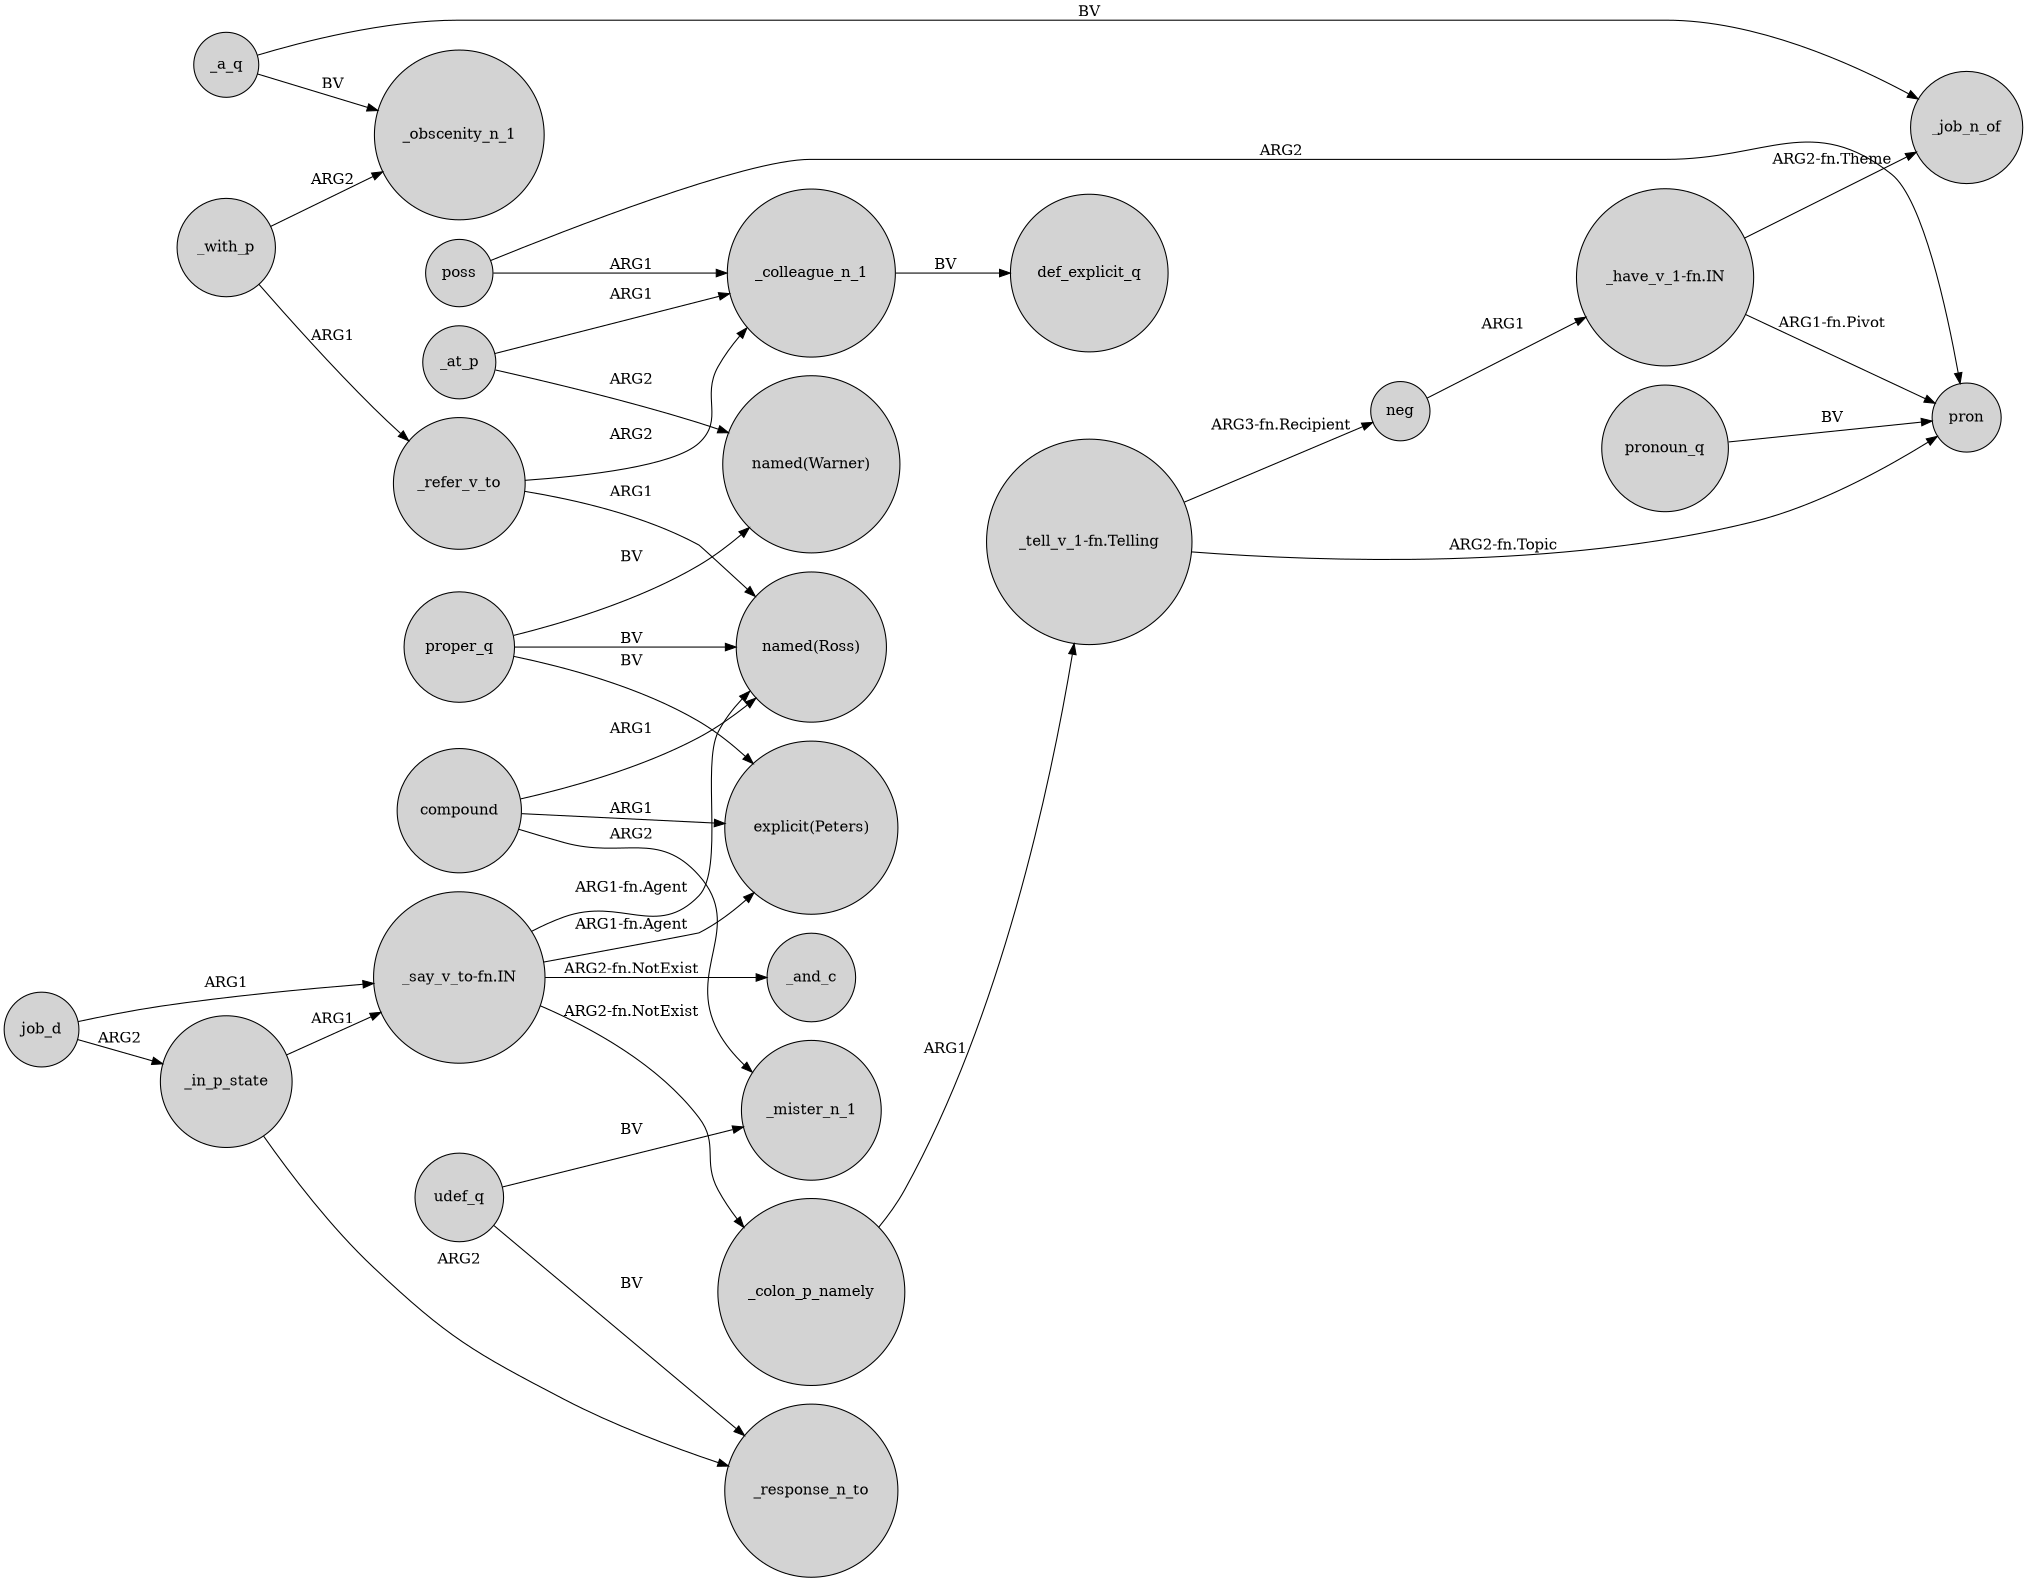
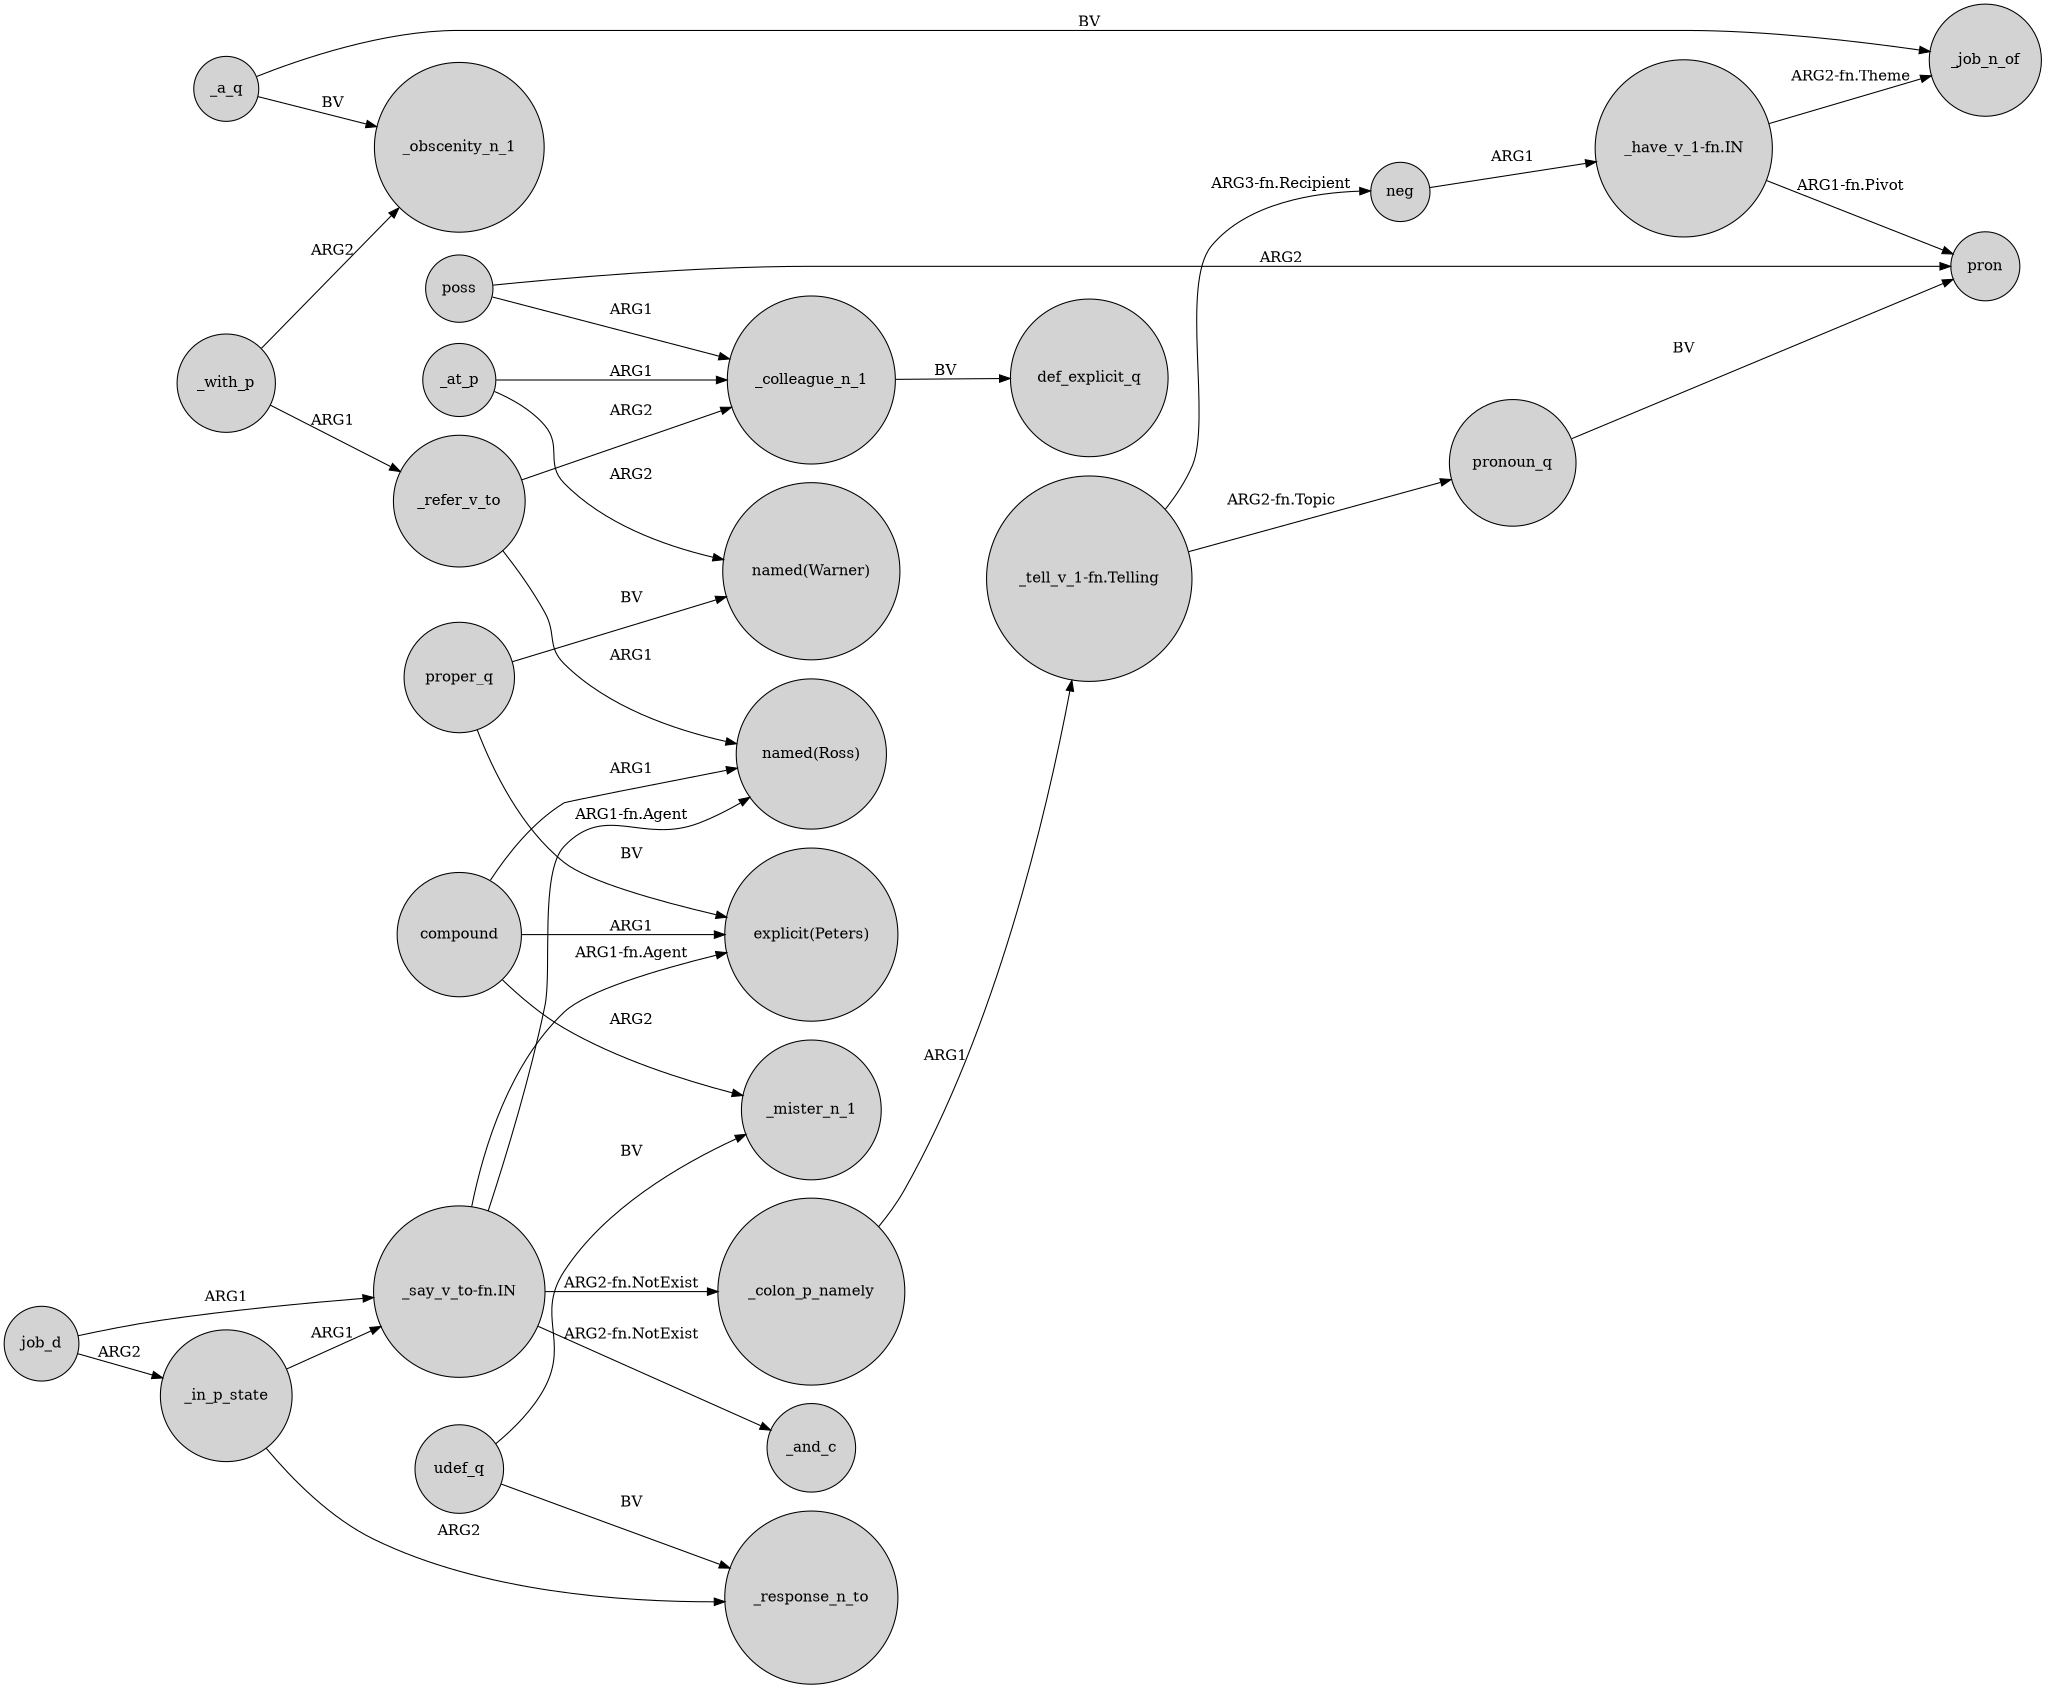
(1570, 551) -> (1315, 517)
(620, 647) -> none
